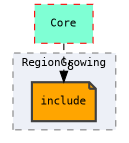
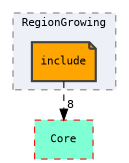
(64, 60) -> (64, 97)
